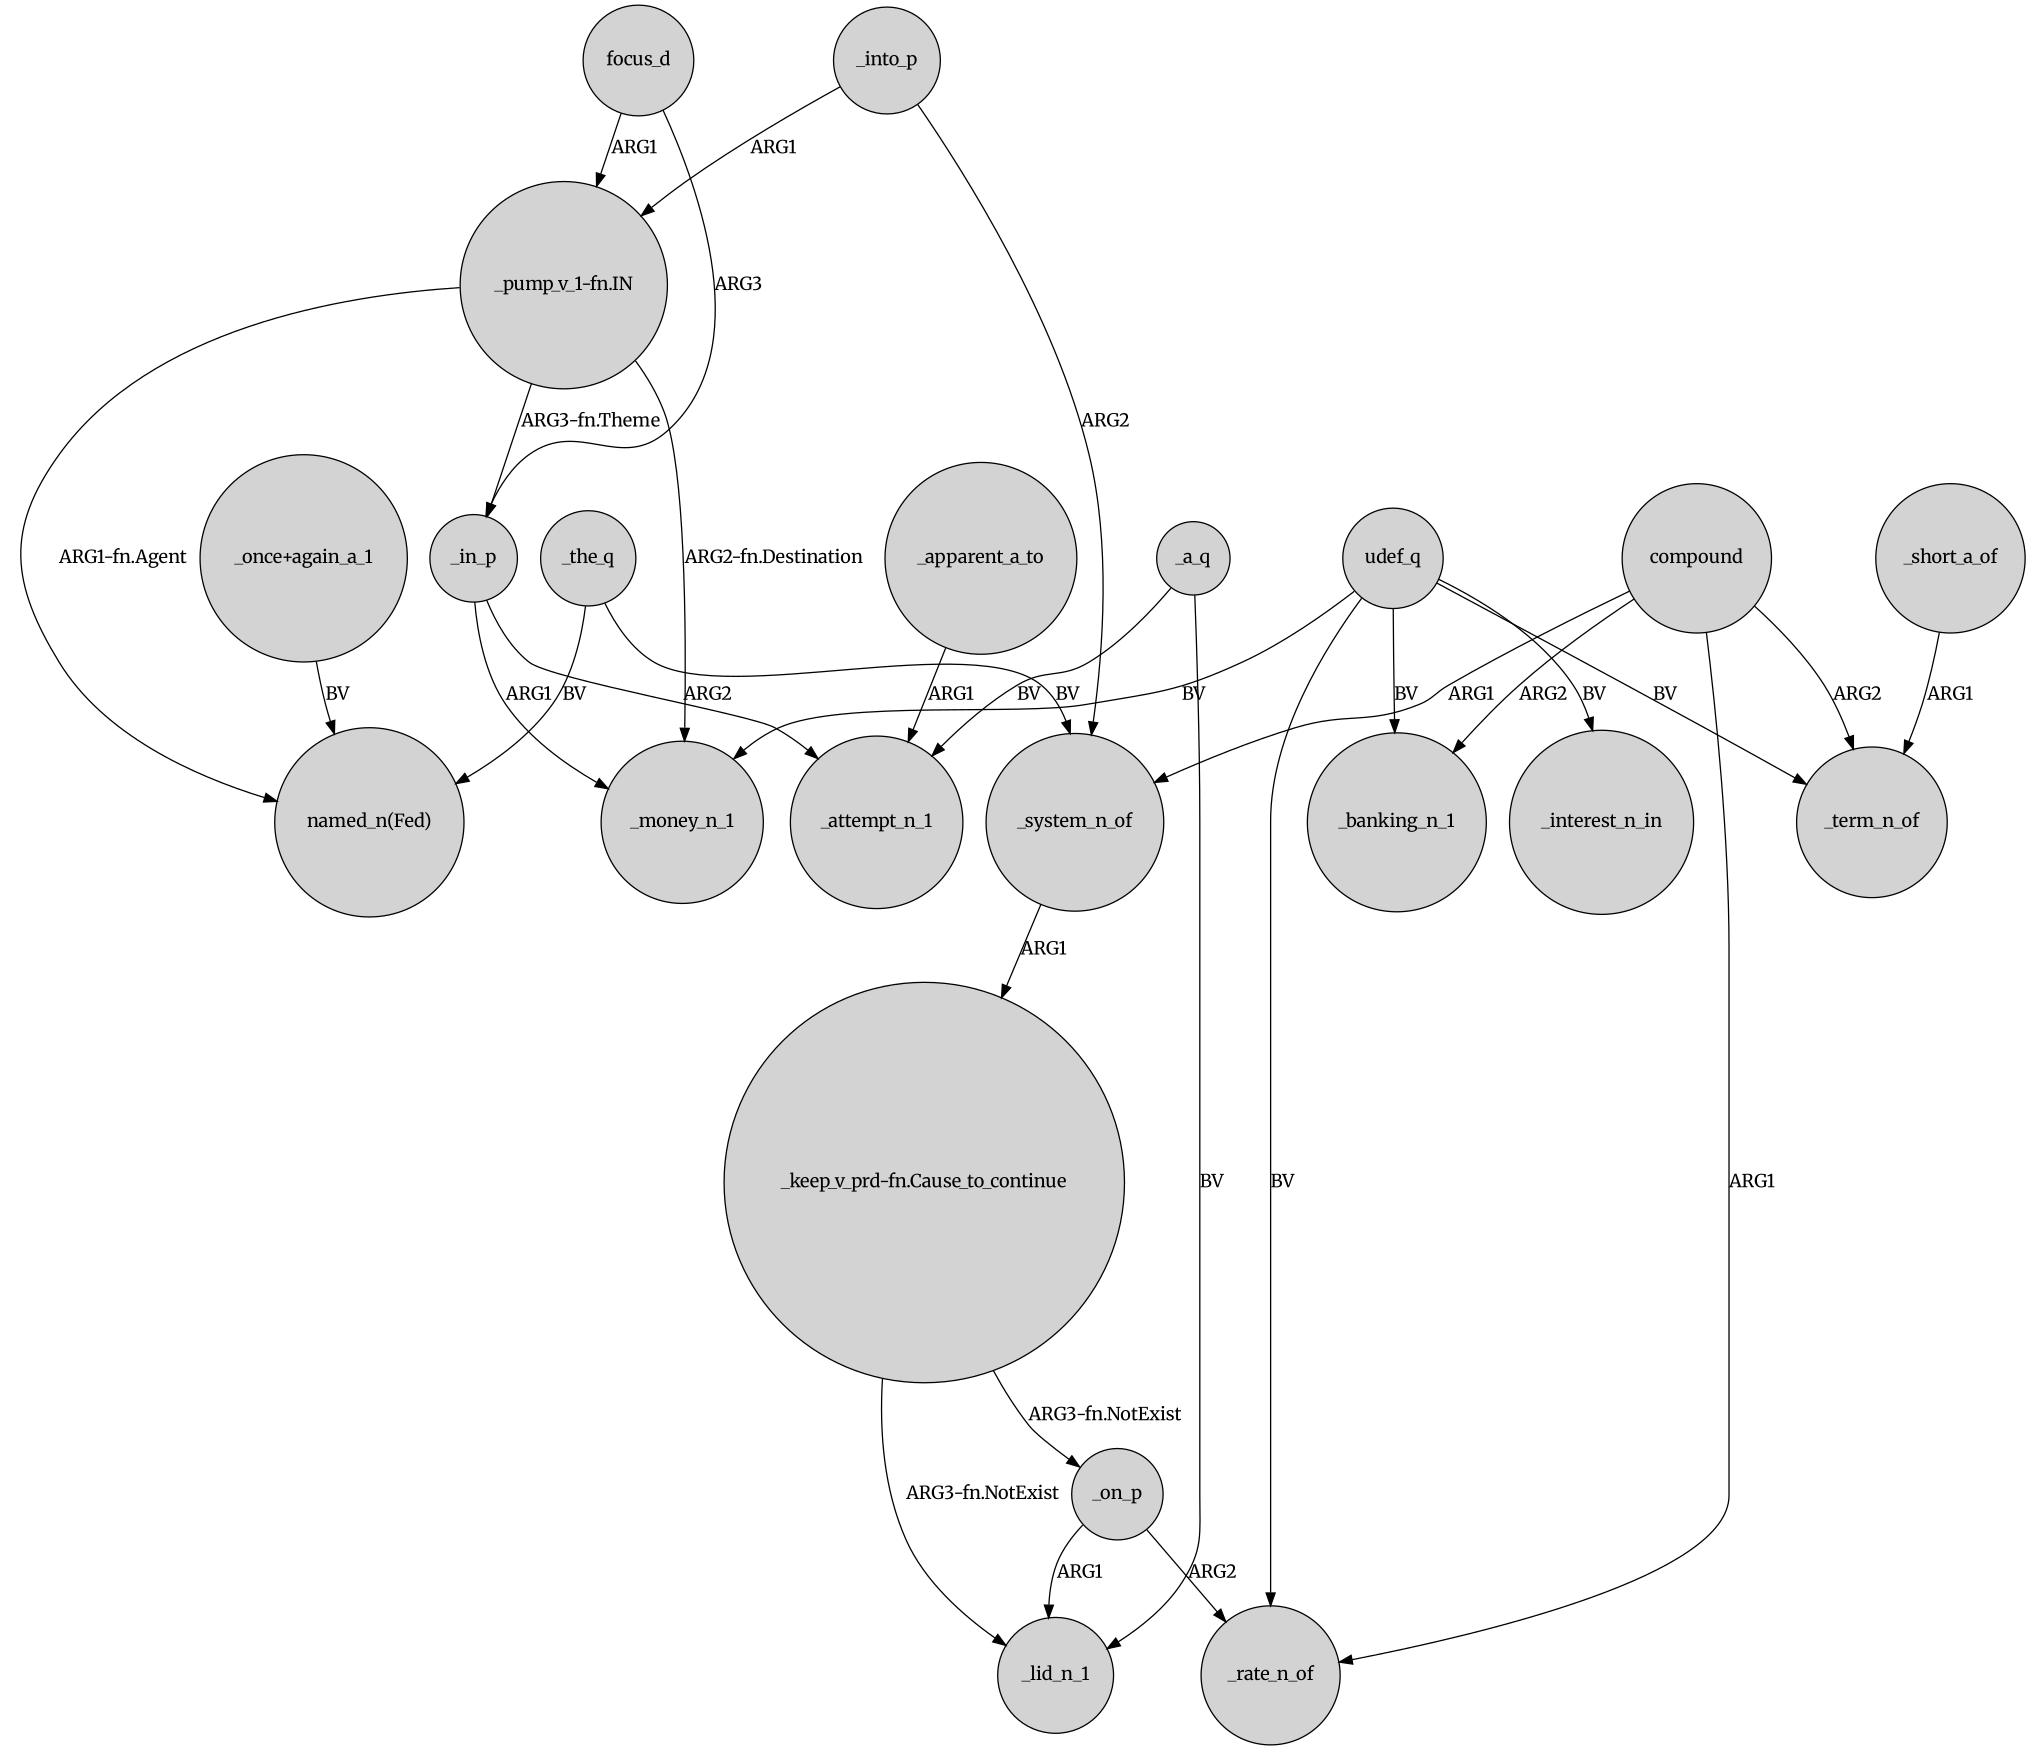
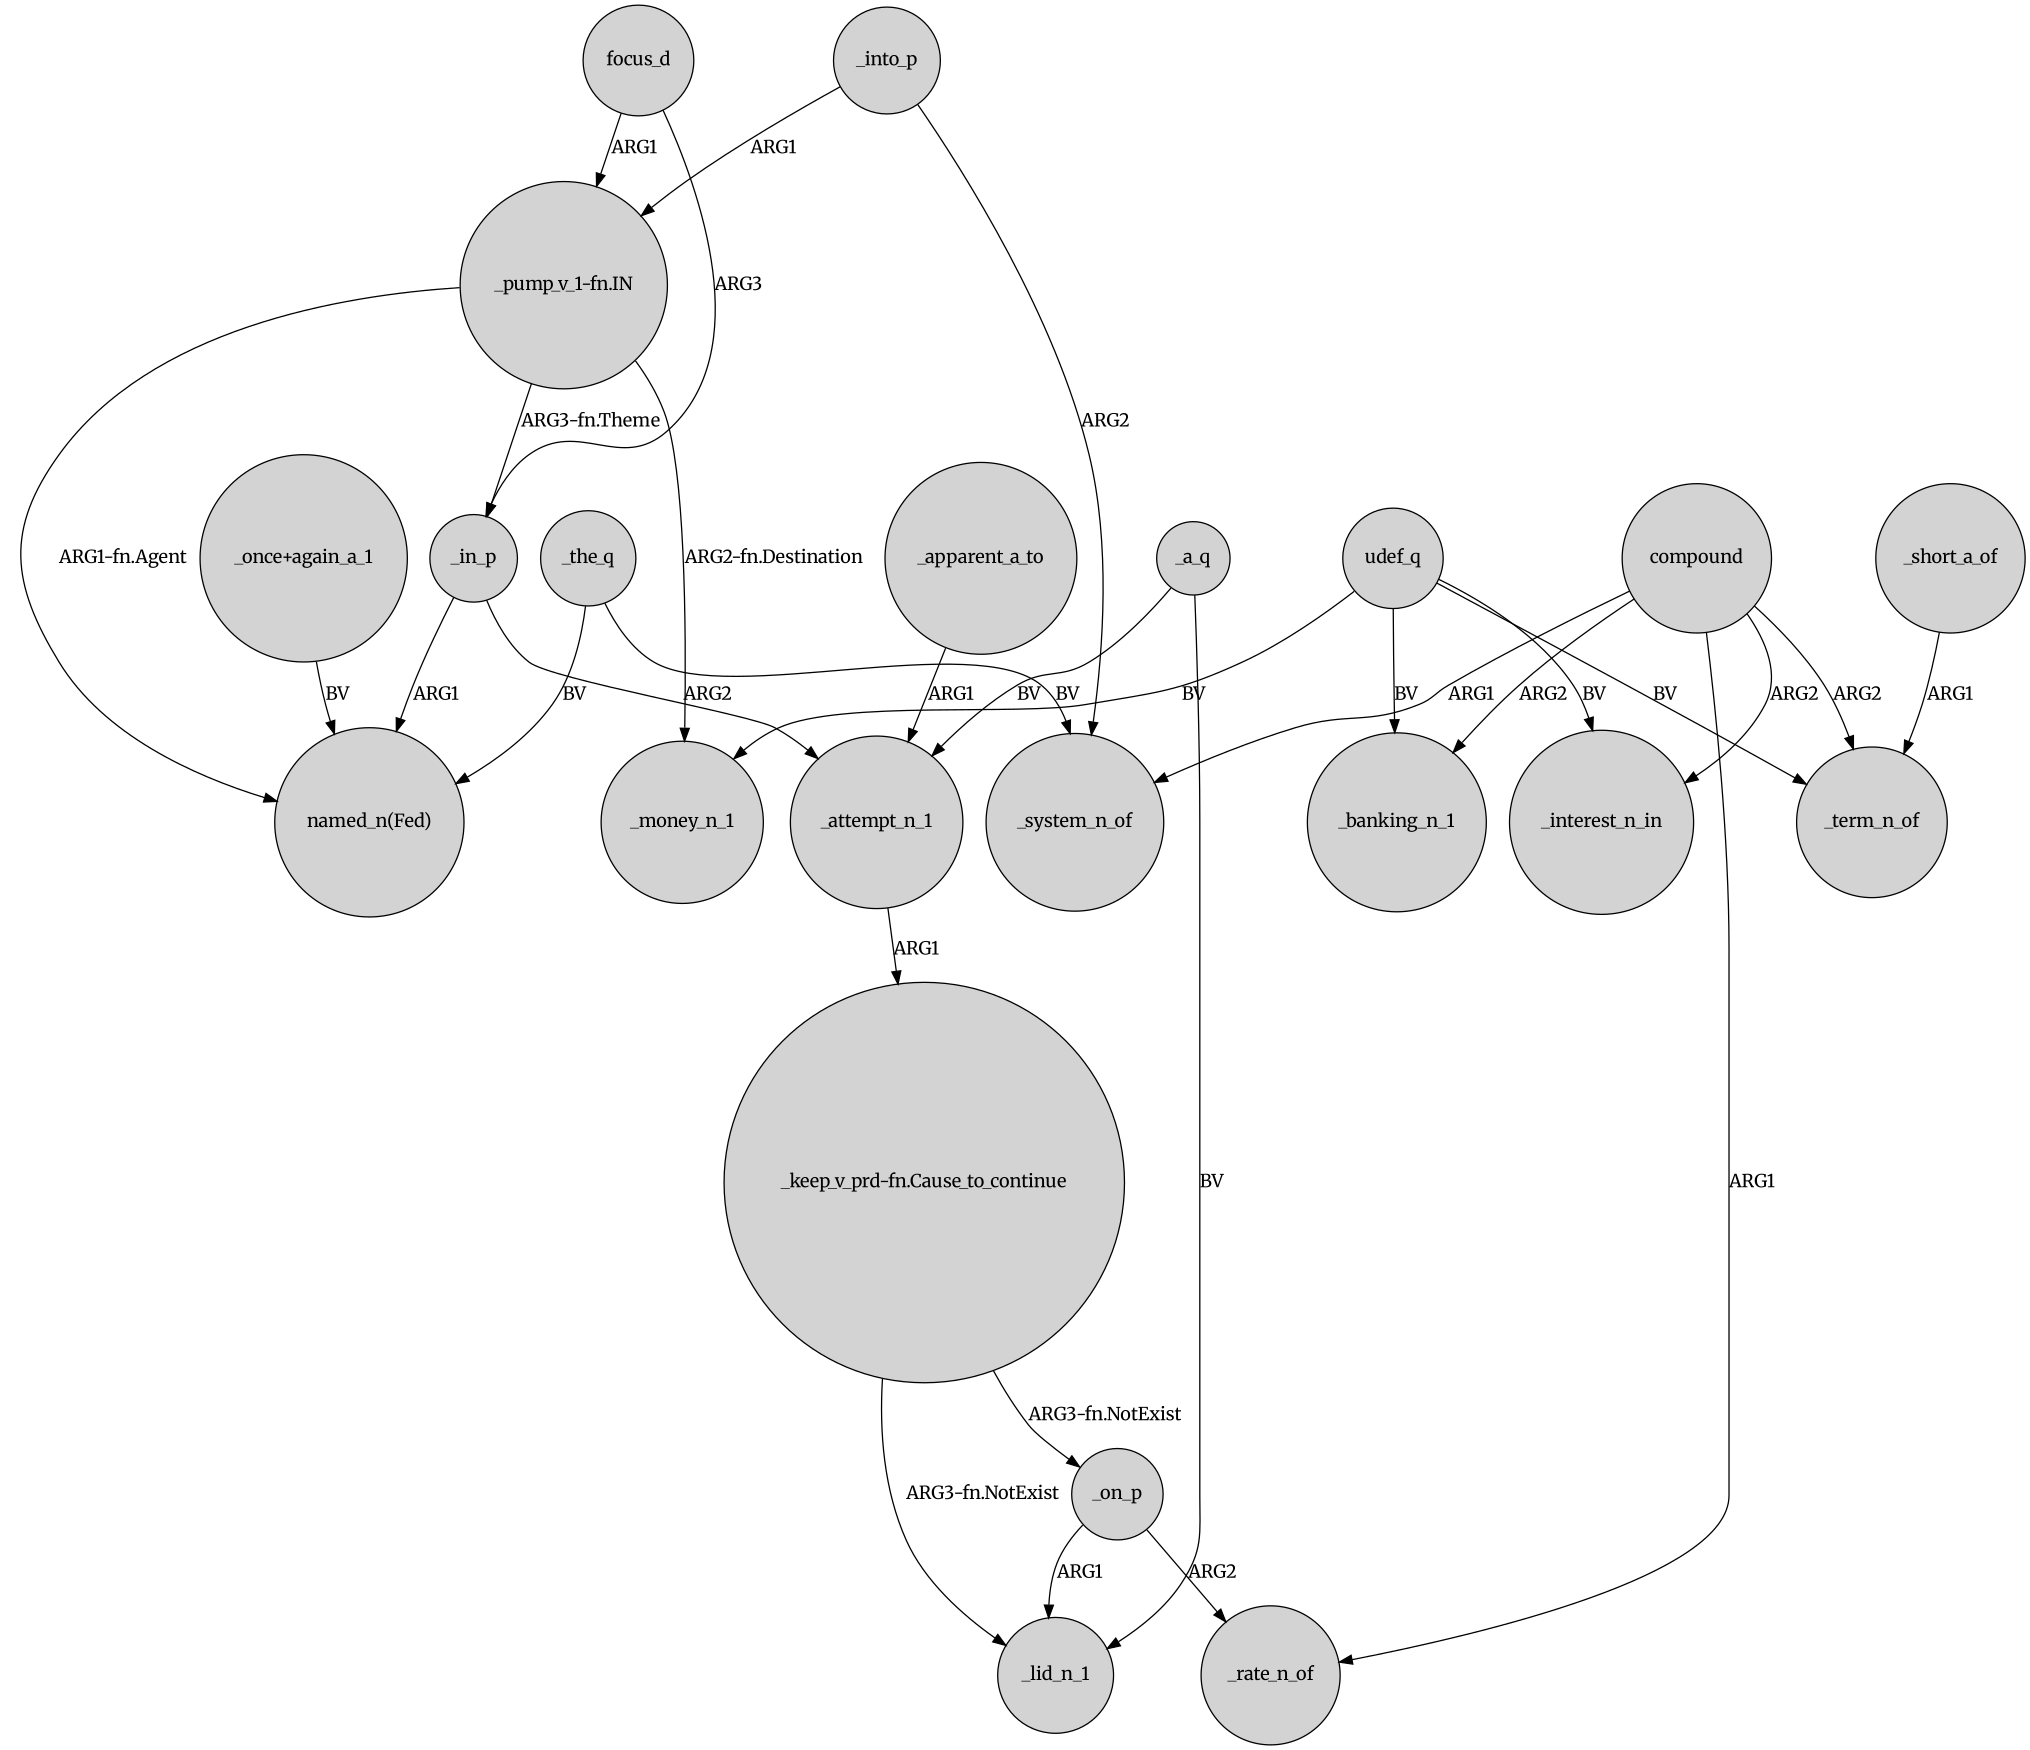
none -> (1764, 706)
(510, 709) -> (425, 657)
(1024, 945) -> (892, 939)
(1271, 1085) -> none
